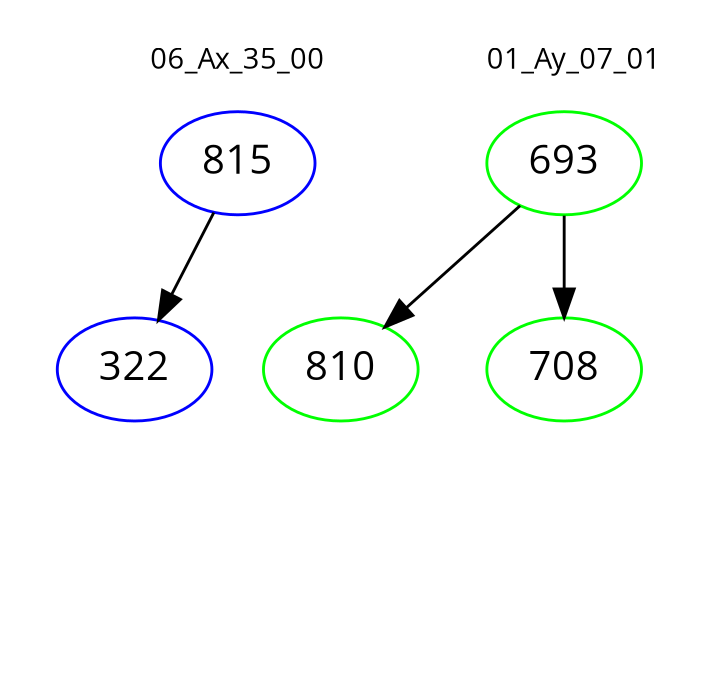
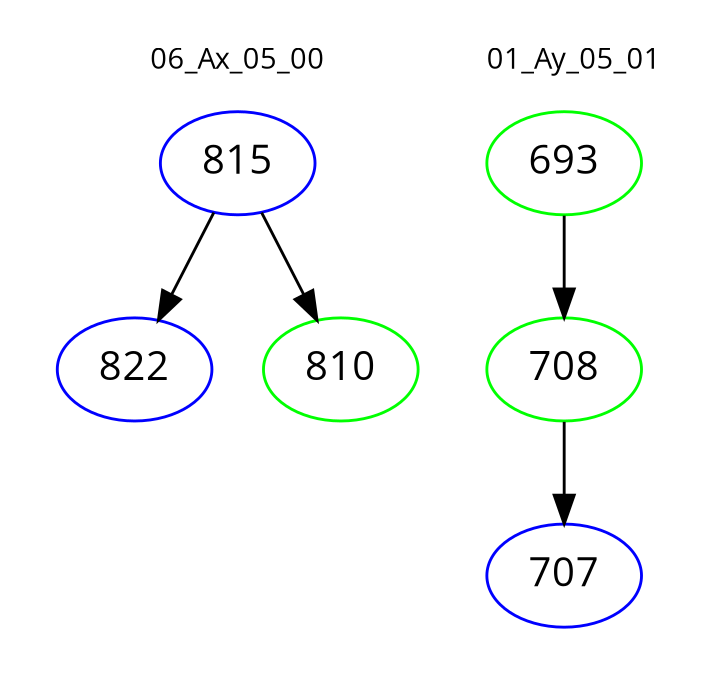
(238, 62) -> (238, 62)
(574, 62) -> (574, 62)
(483, 239) -> (283, 254)
(135, 369) -> (135, 369)
none -> (564, 576)
